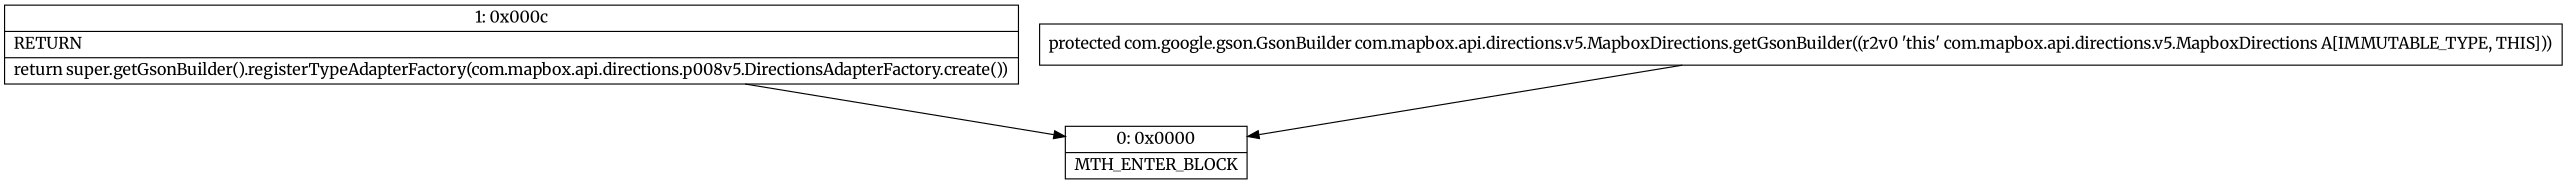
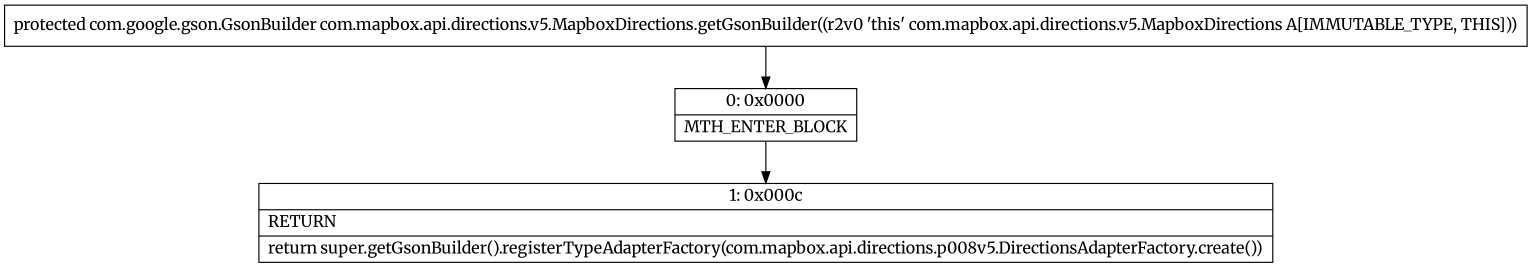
(900, 109) -> (766, 157)
